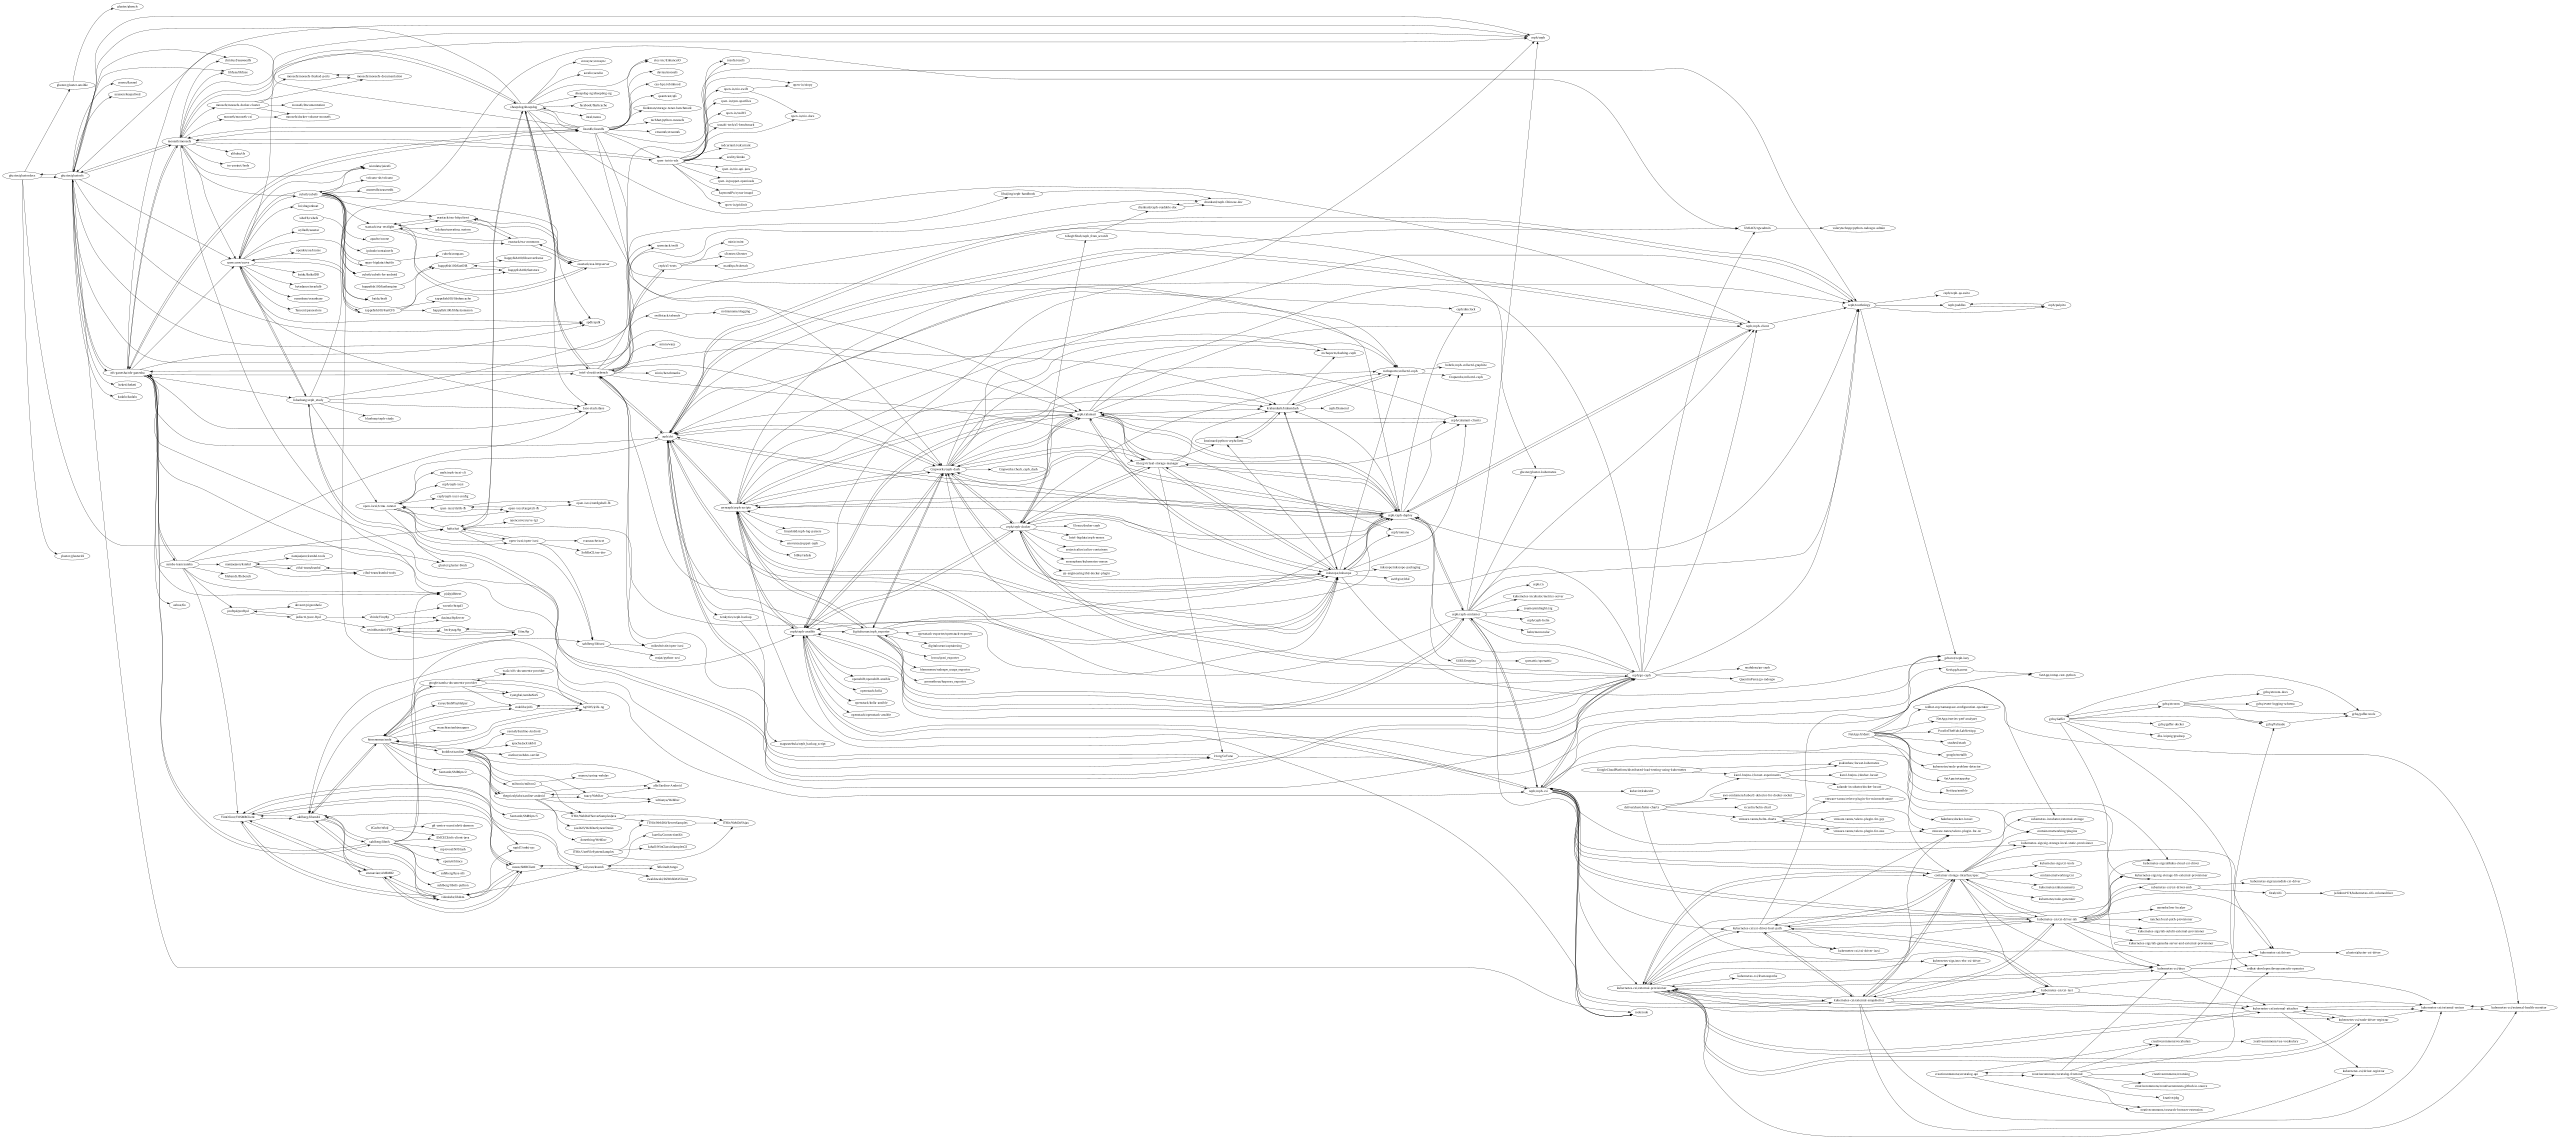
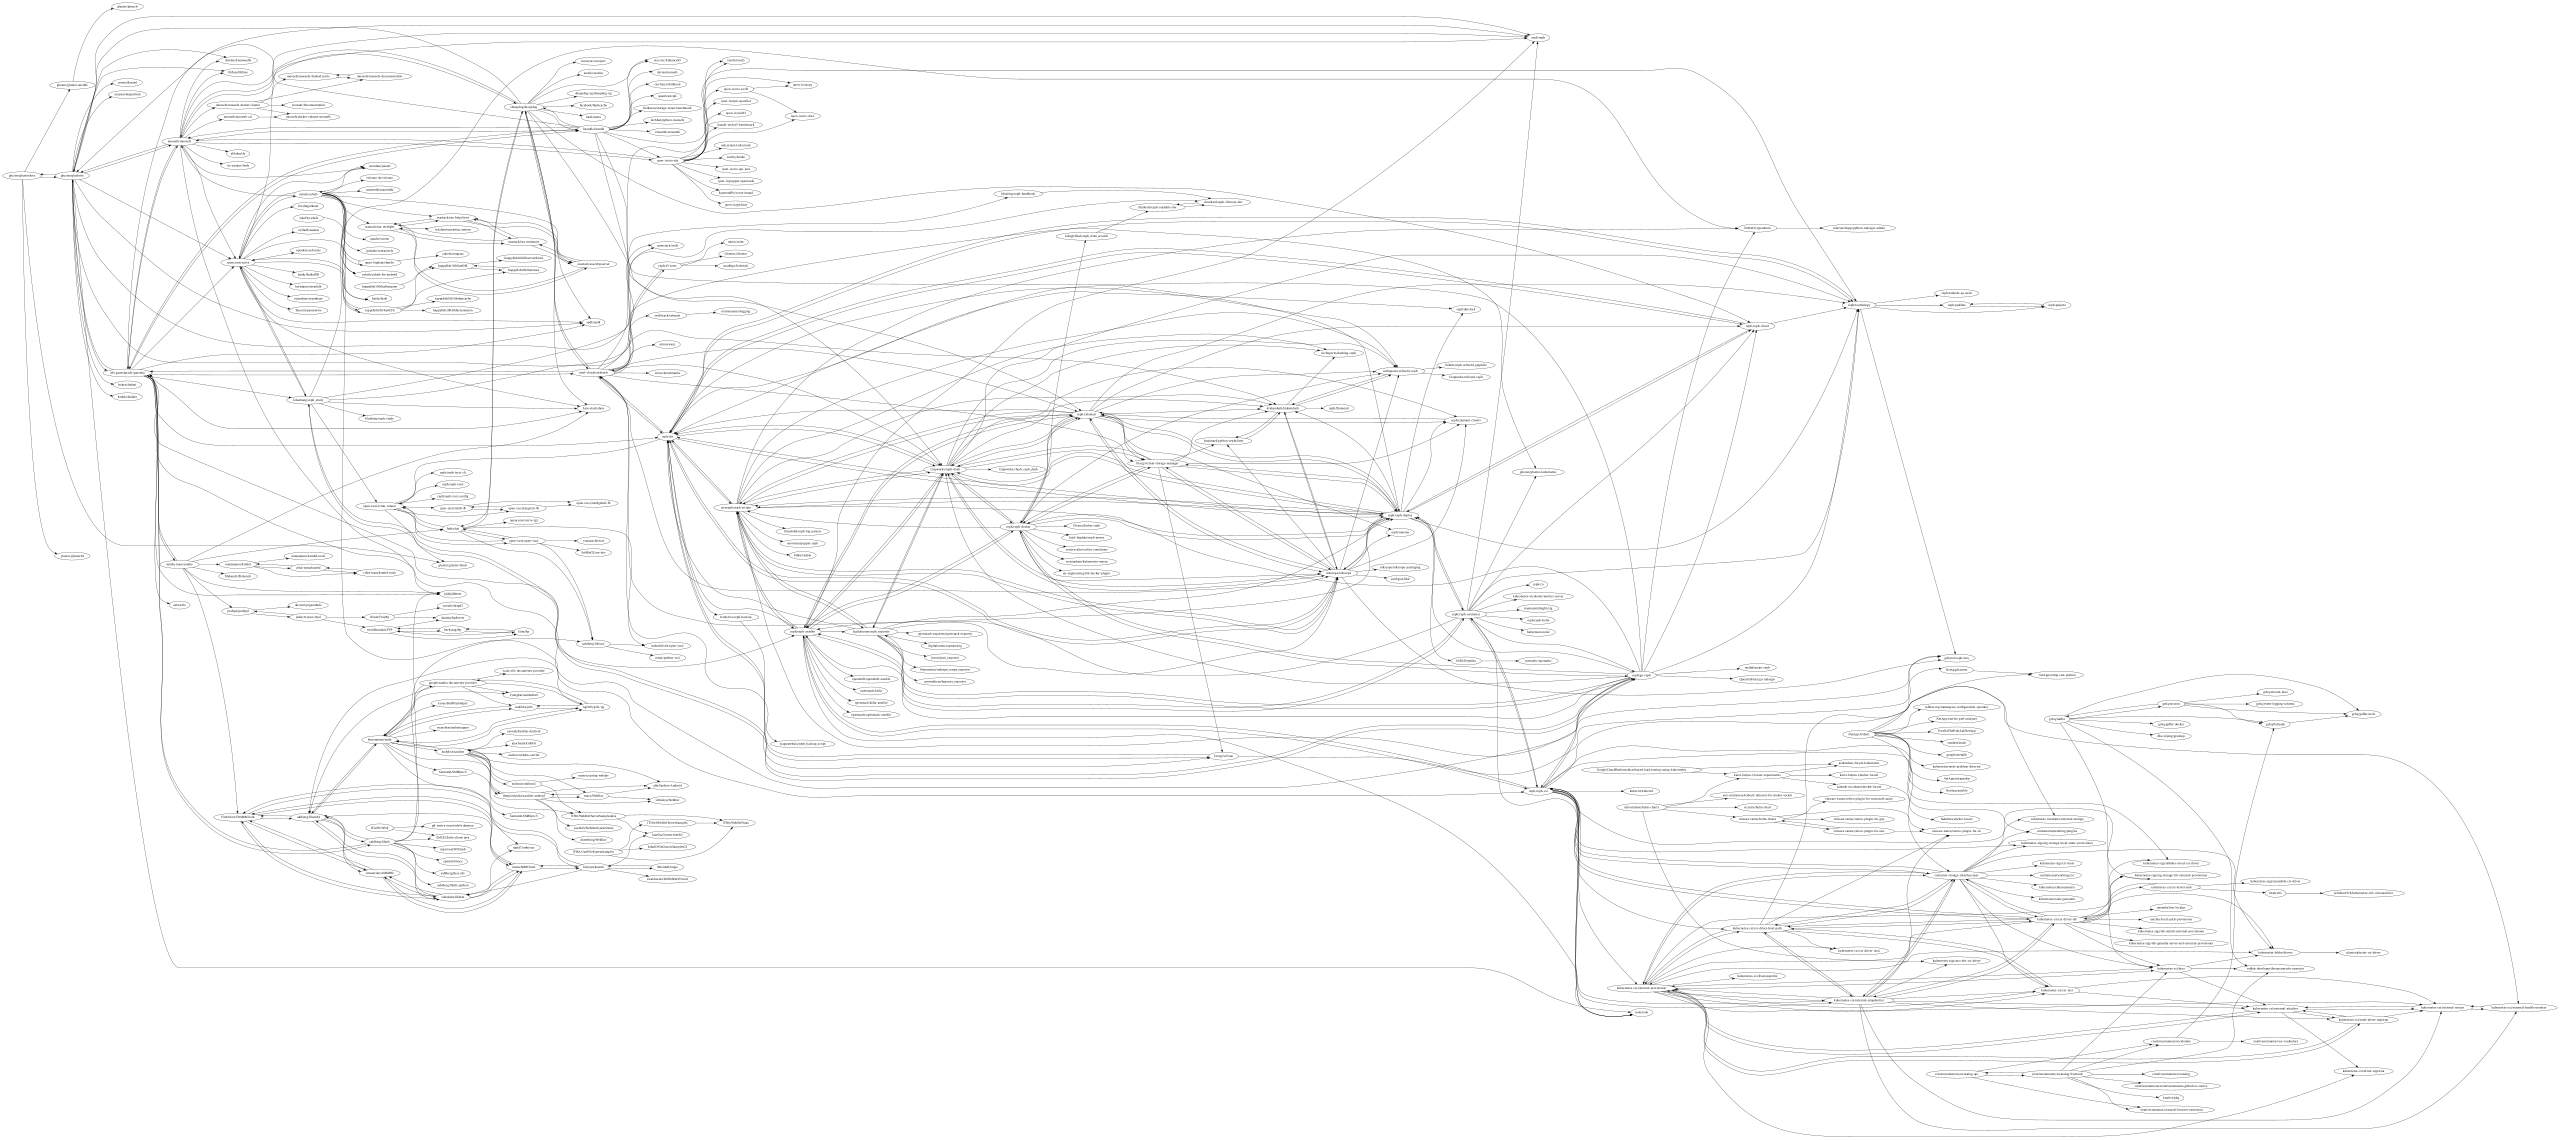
(1957, 293) -> (1957, 293)
(630, 820) -> (630, 827)
(2275, 953) -> (2275, 953)
